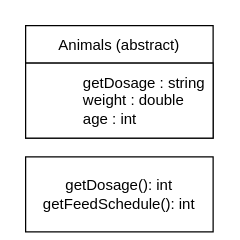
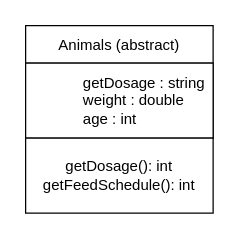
(119, 194) -> (119, 176)
